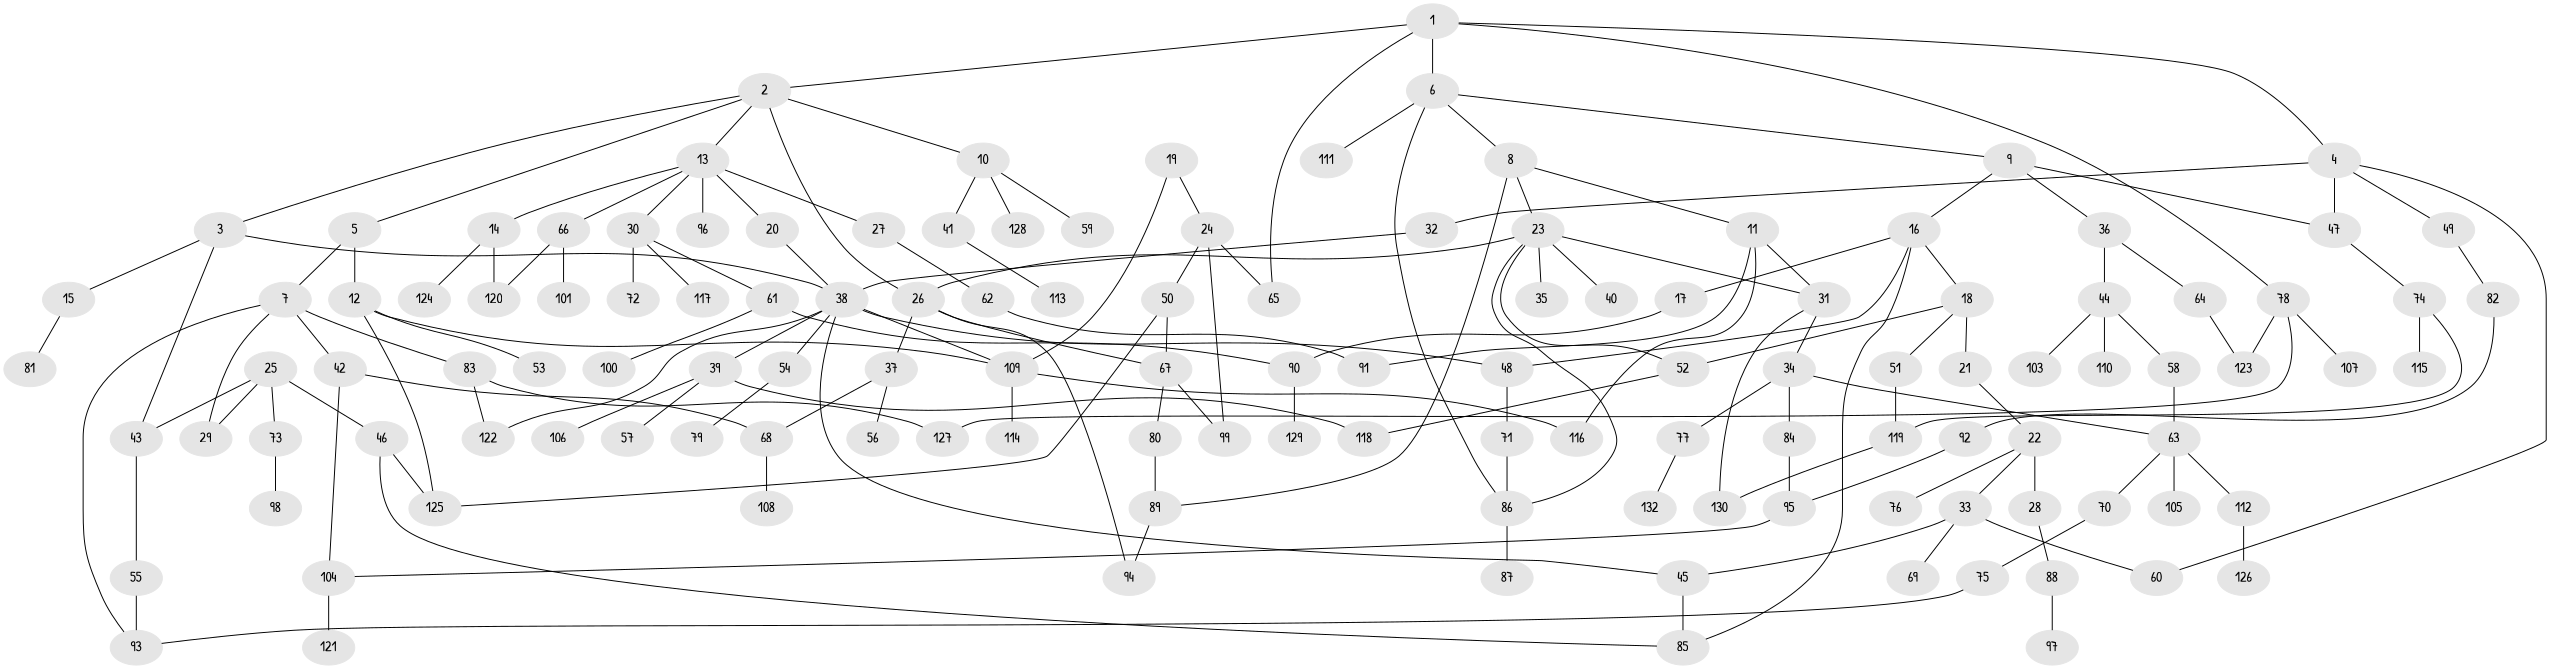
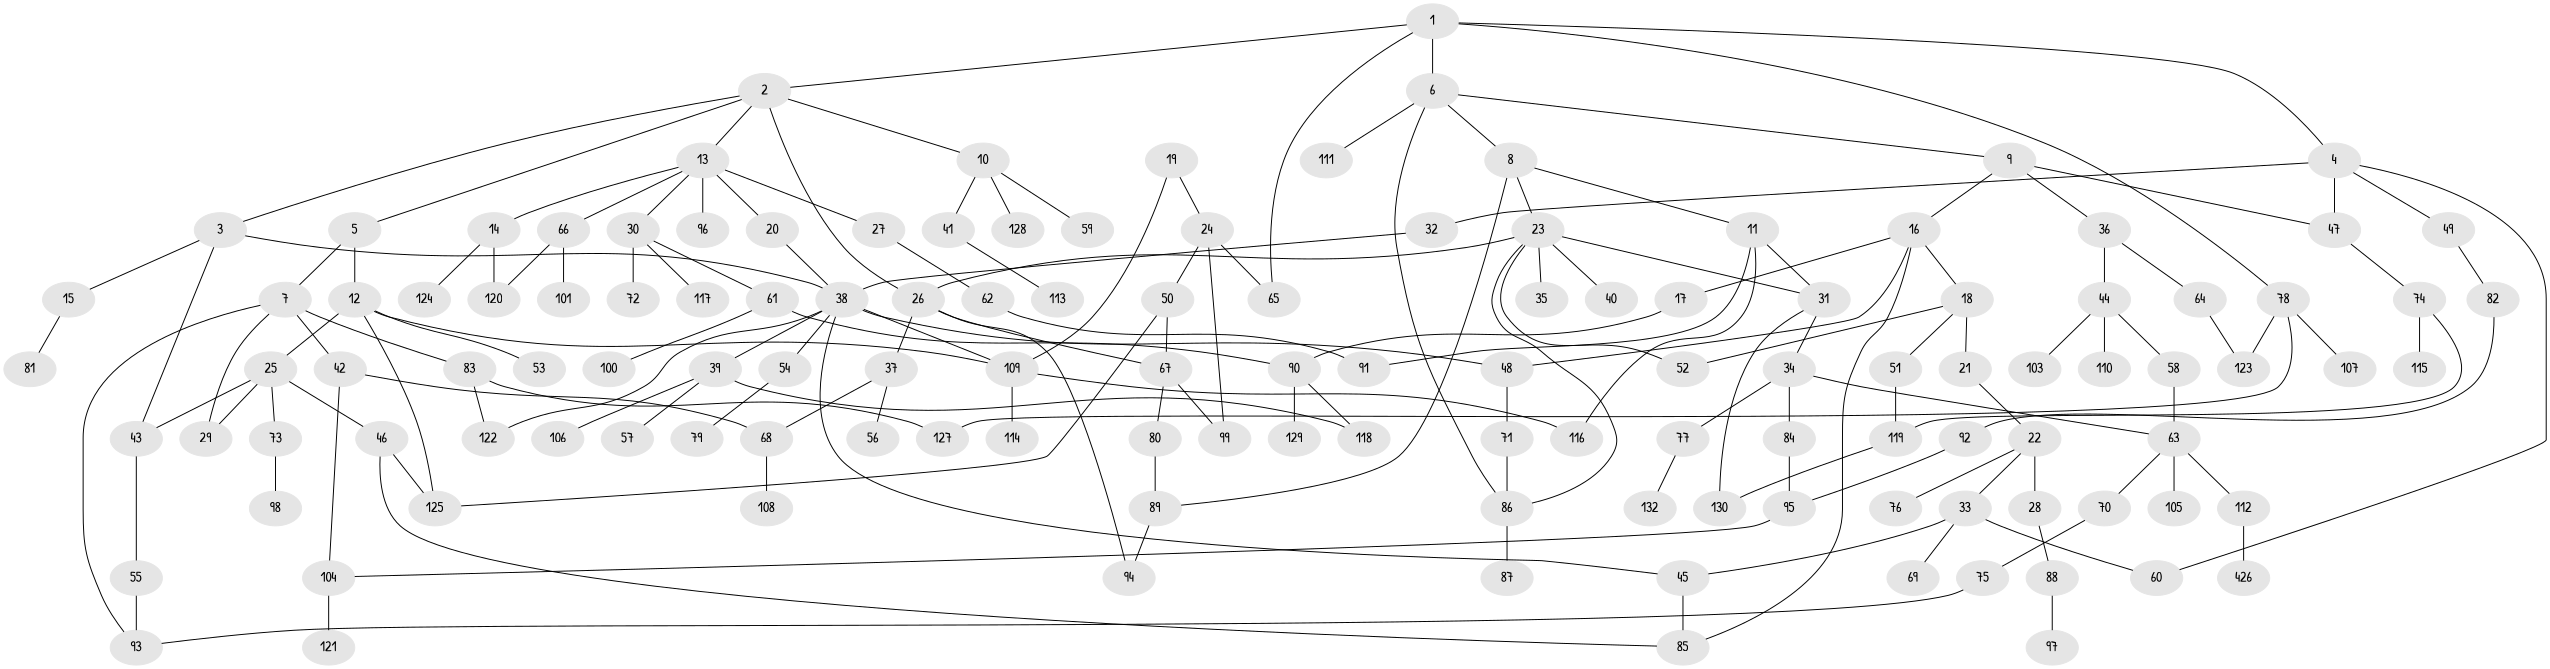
none -> (318, 330)
(1524, 404) -> (1329, 404)
(2244, 578) -> (2244, 578)
